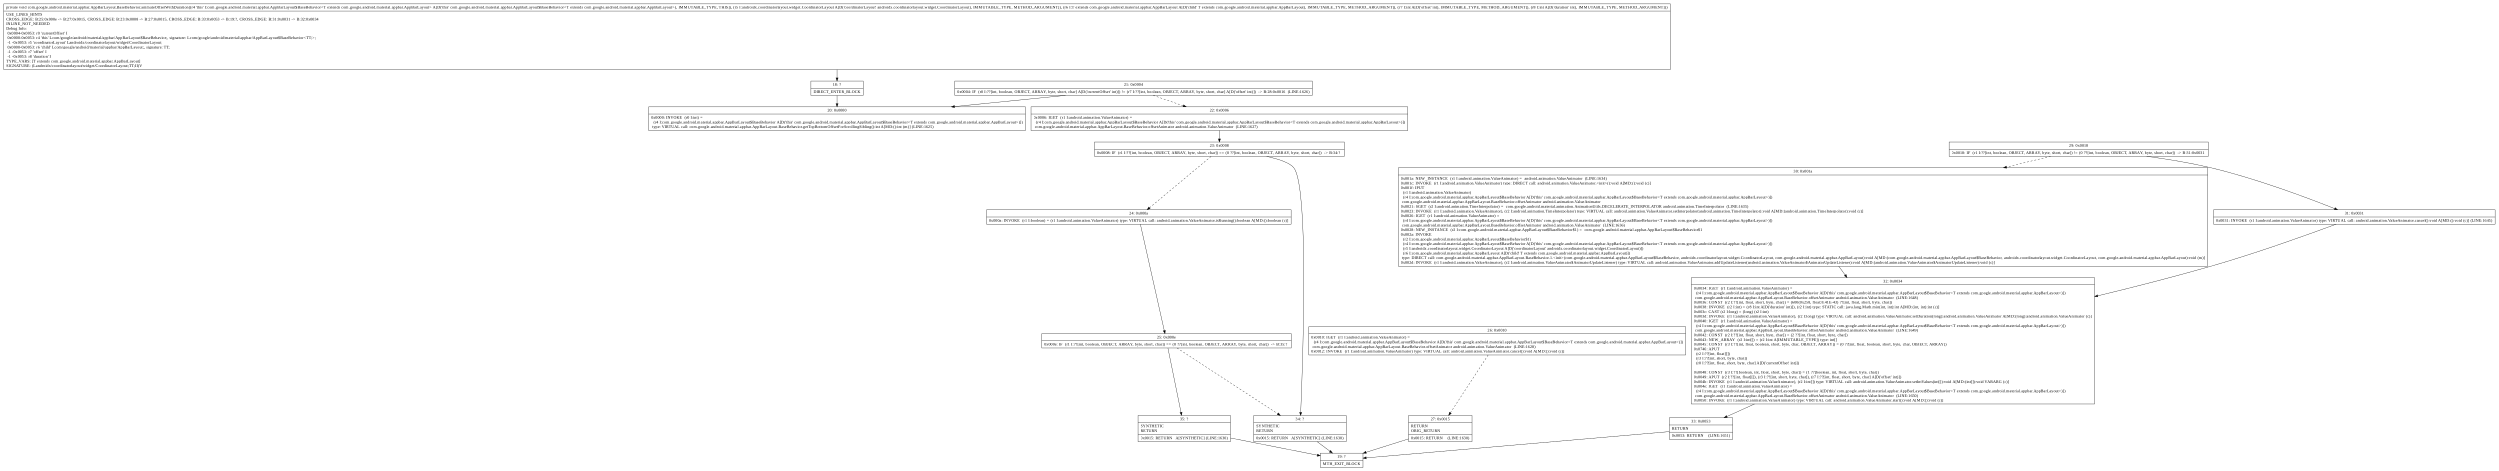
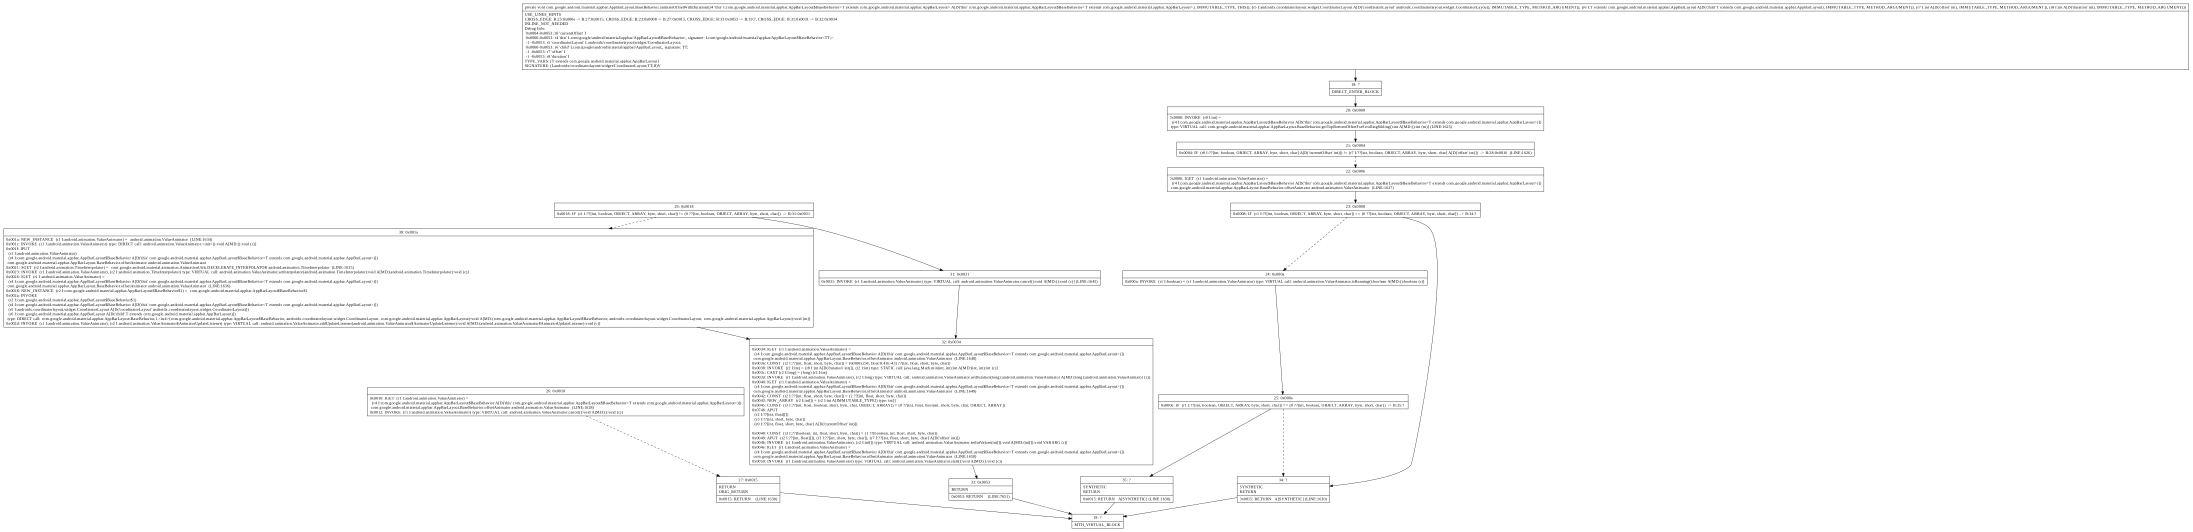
(1010, 101) -> (1356, 135)
(1701, 436) -> (981, 497)
(1342, 464) -> (1098, 525)
